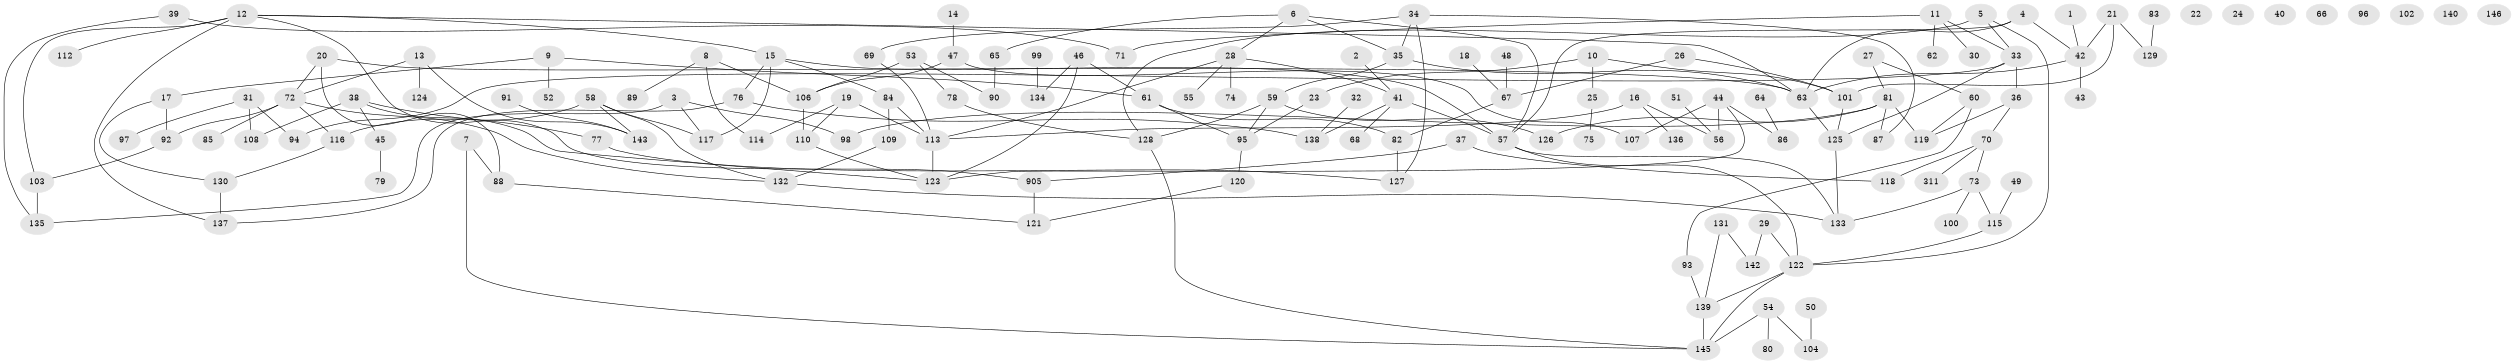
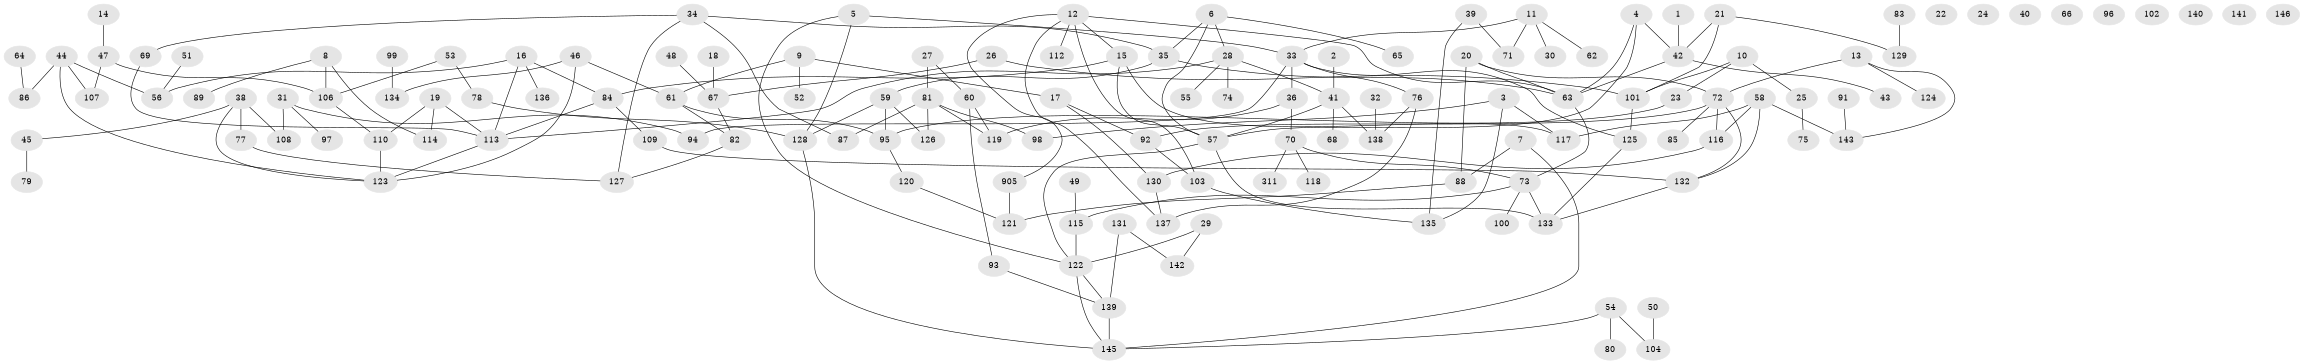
none -> (2239, 15)
none -> (564, 77)
(752, 80) -> (1375, 82)
(995, 98) -> none
(1821, 122) -> (1583, 153)
(1461, 140) -> none
